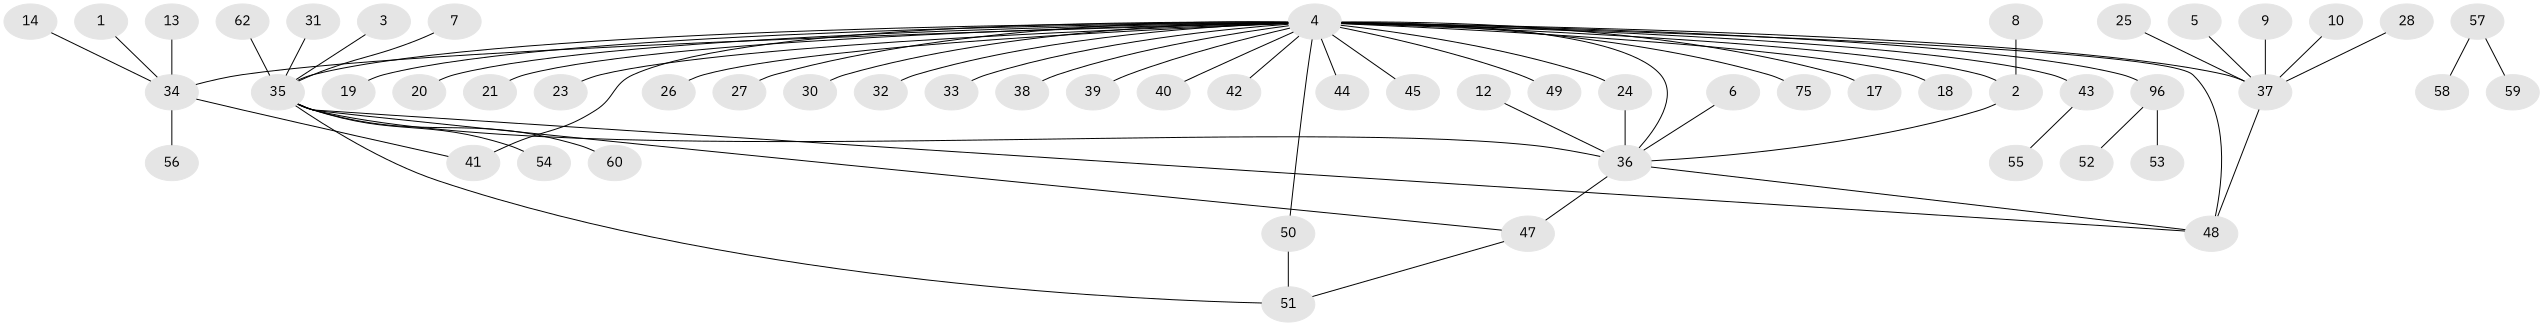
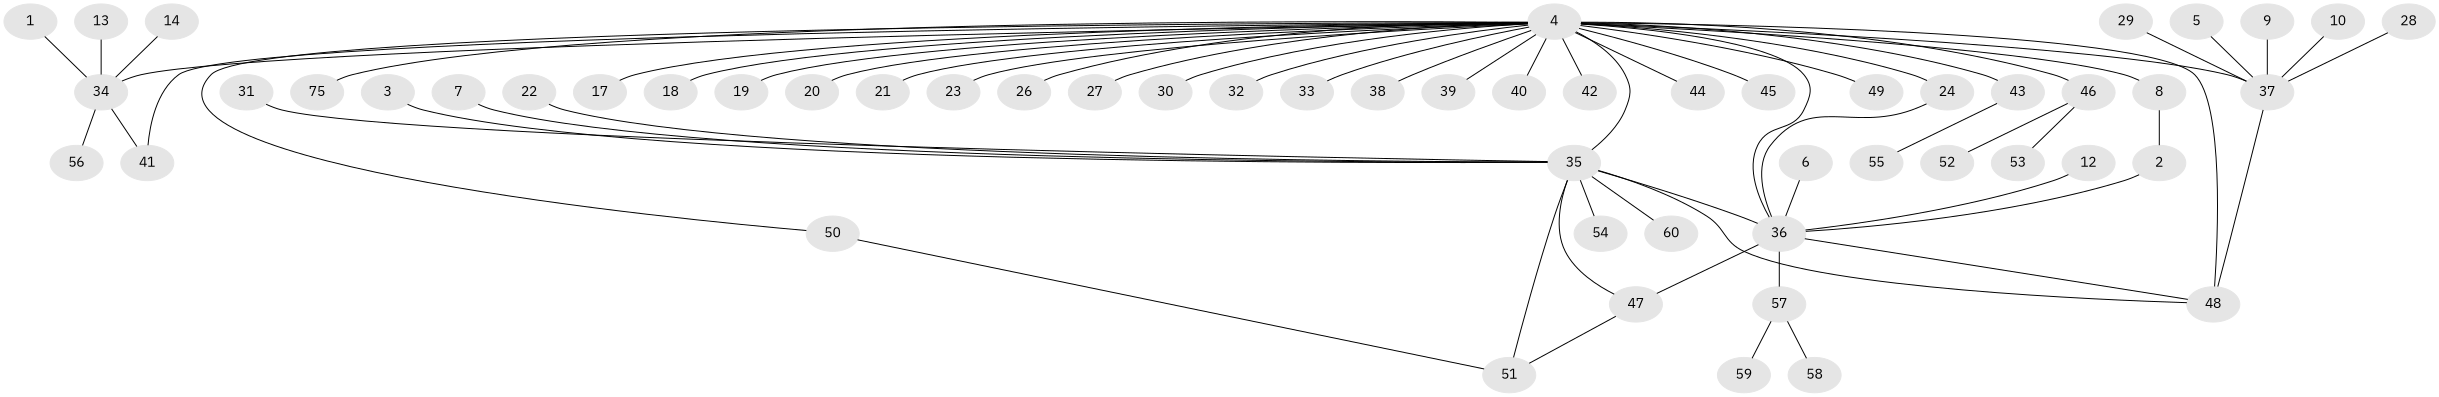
(243, 22) -> (529, 92)
(2124, 22) -> (2126, 22)
(1834, 52) -> (2001, 55)
(2157, 92) -> (2089, 92)
none -> (1779, 270)
